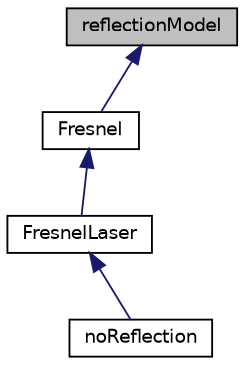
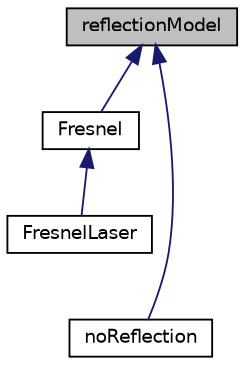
(115, 295) -> (173, 193)
